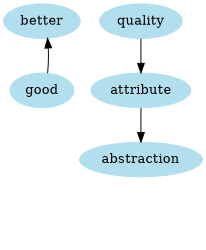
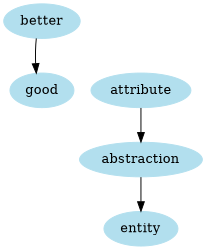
(141, 21) -> none
(48, 61) -> (36, 51)
none -> (141, 229)
